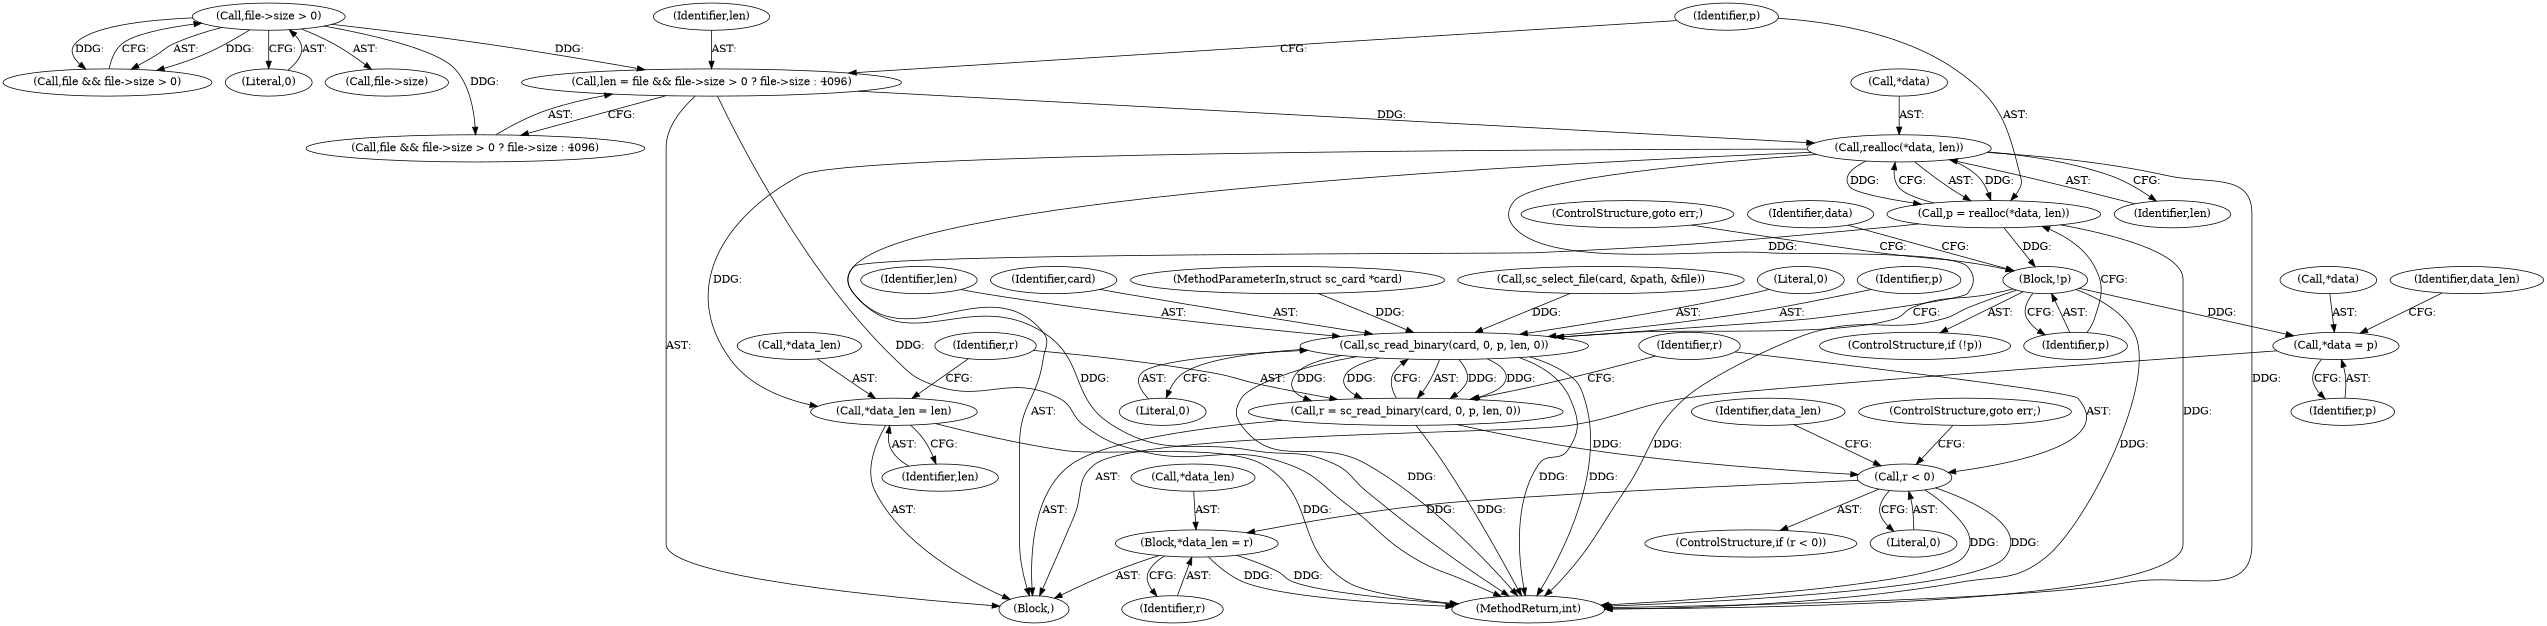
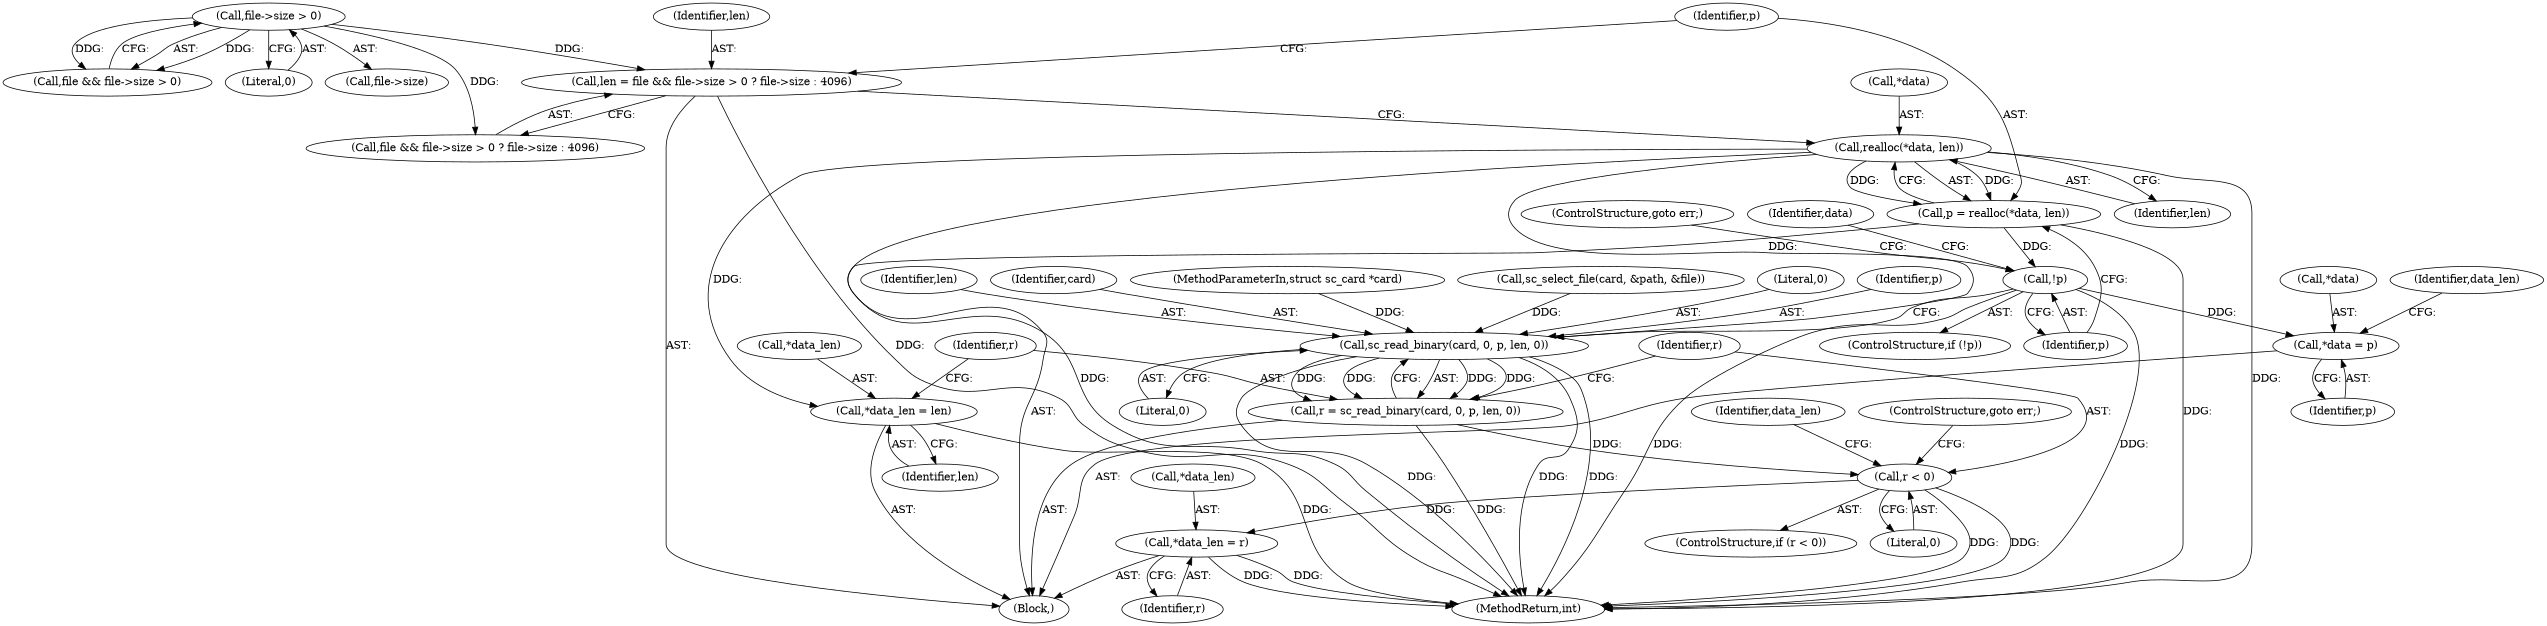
(1393, 115) -> (1393, 115)
(2045, 280) -> (2045, 280)
(1197, 543) -> (1197, 543)
